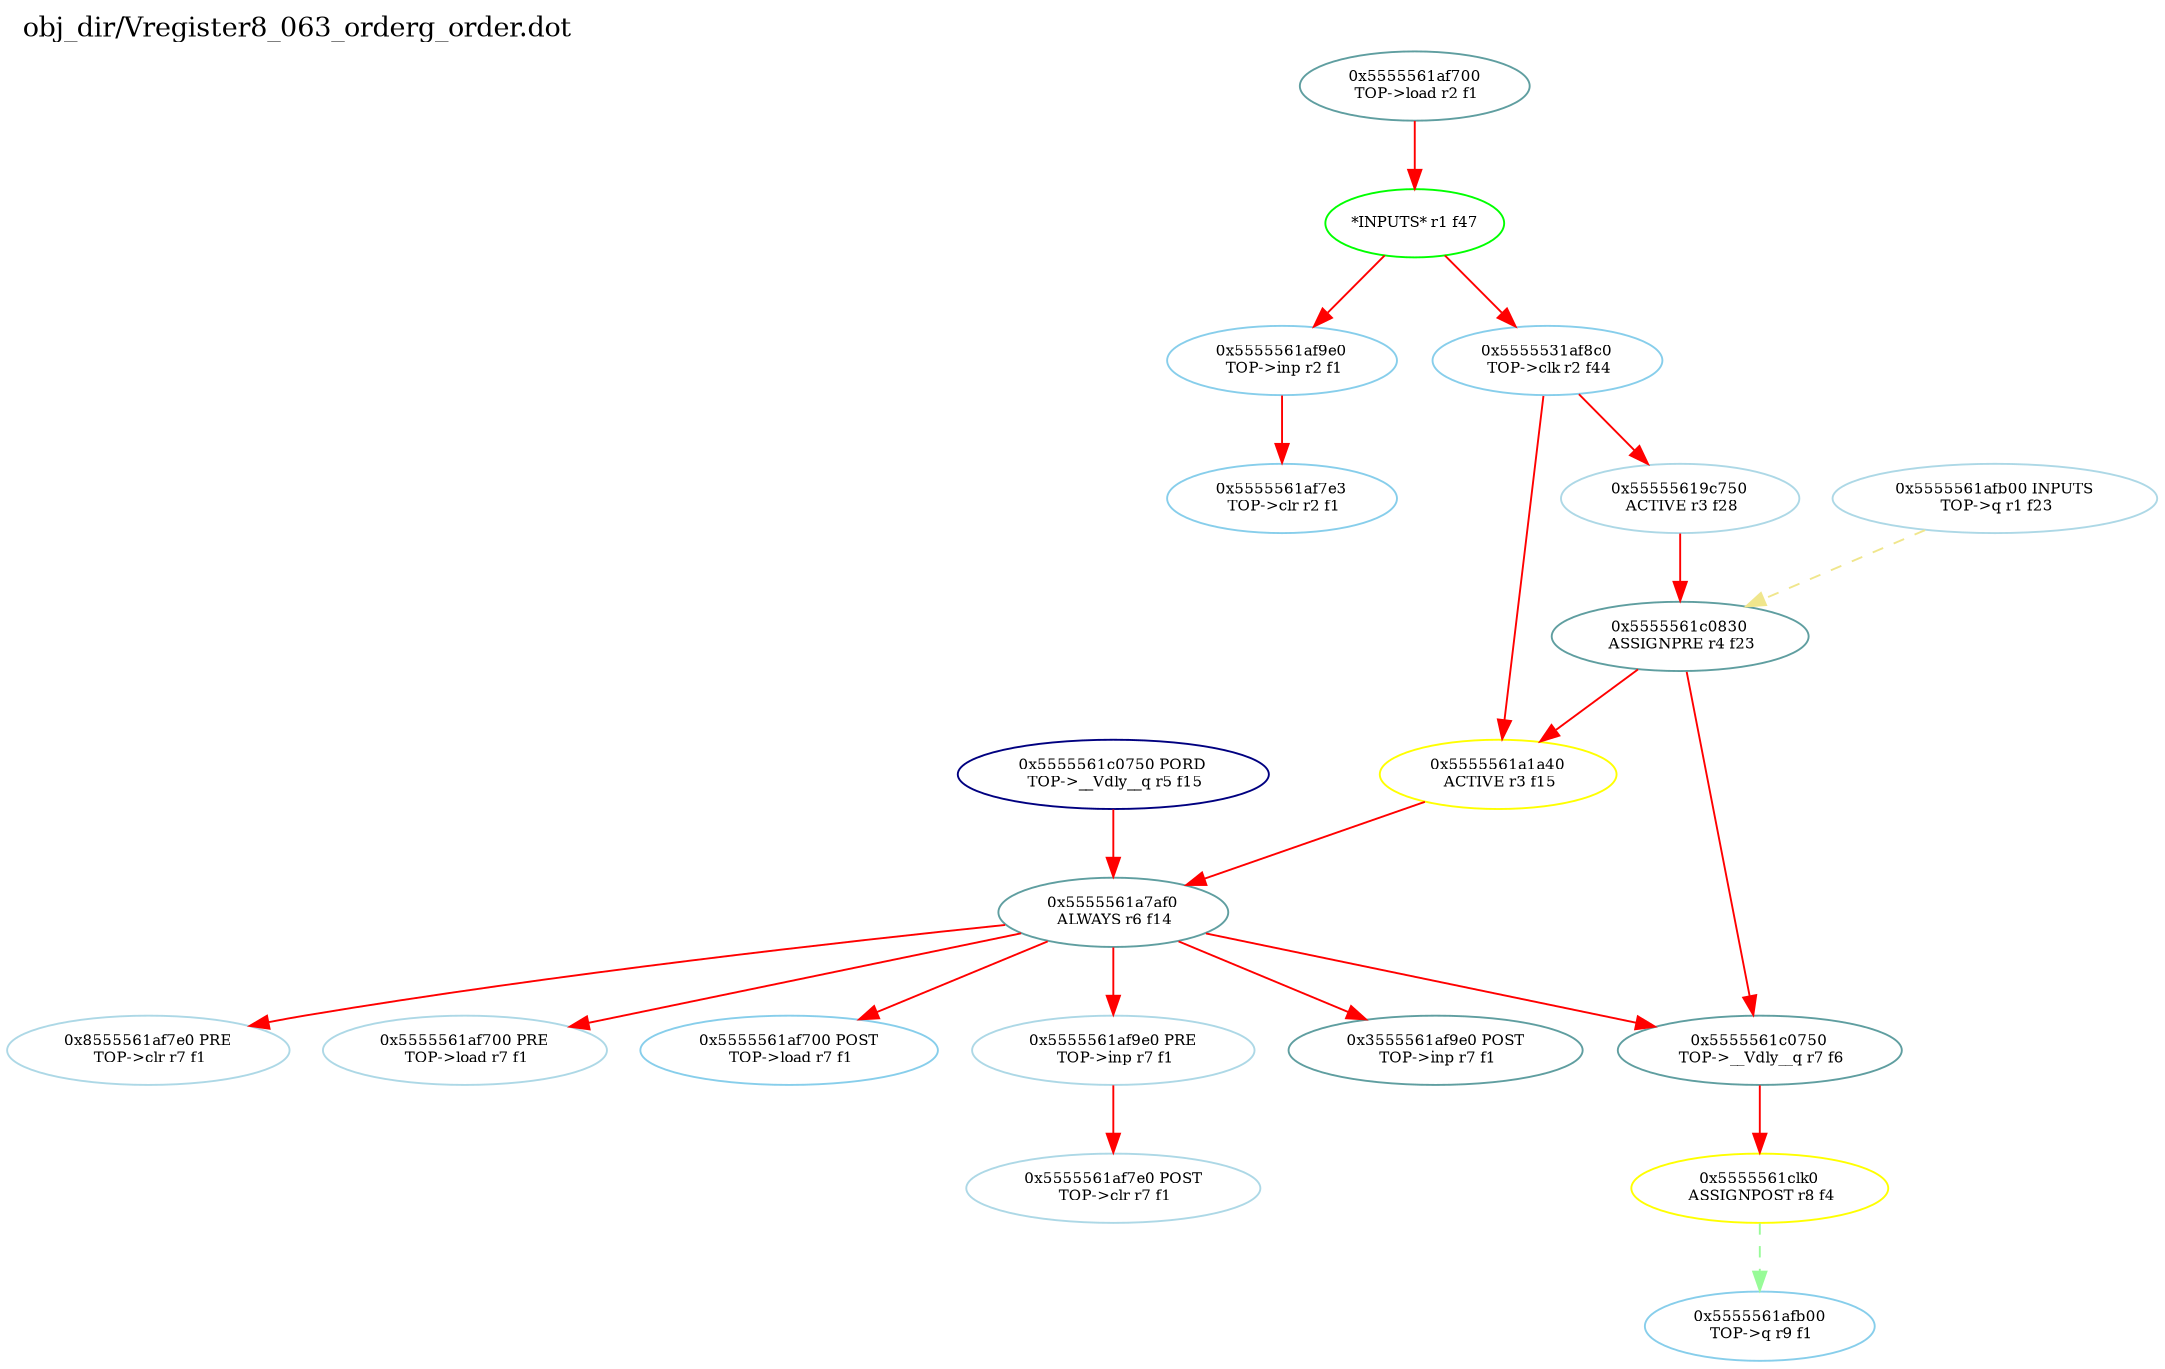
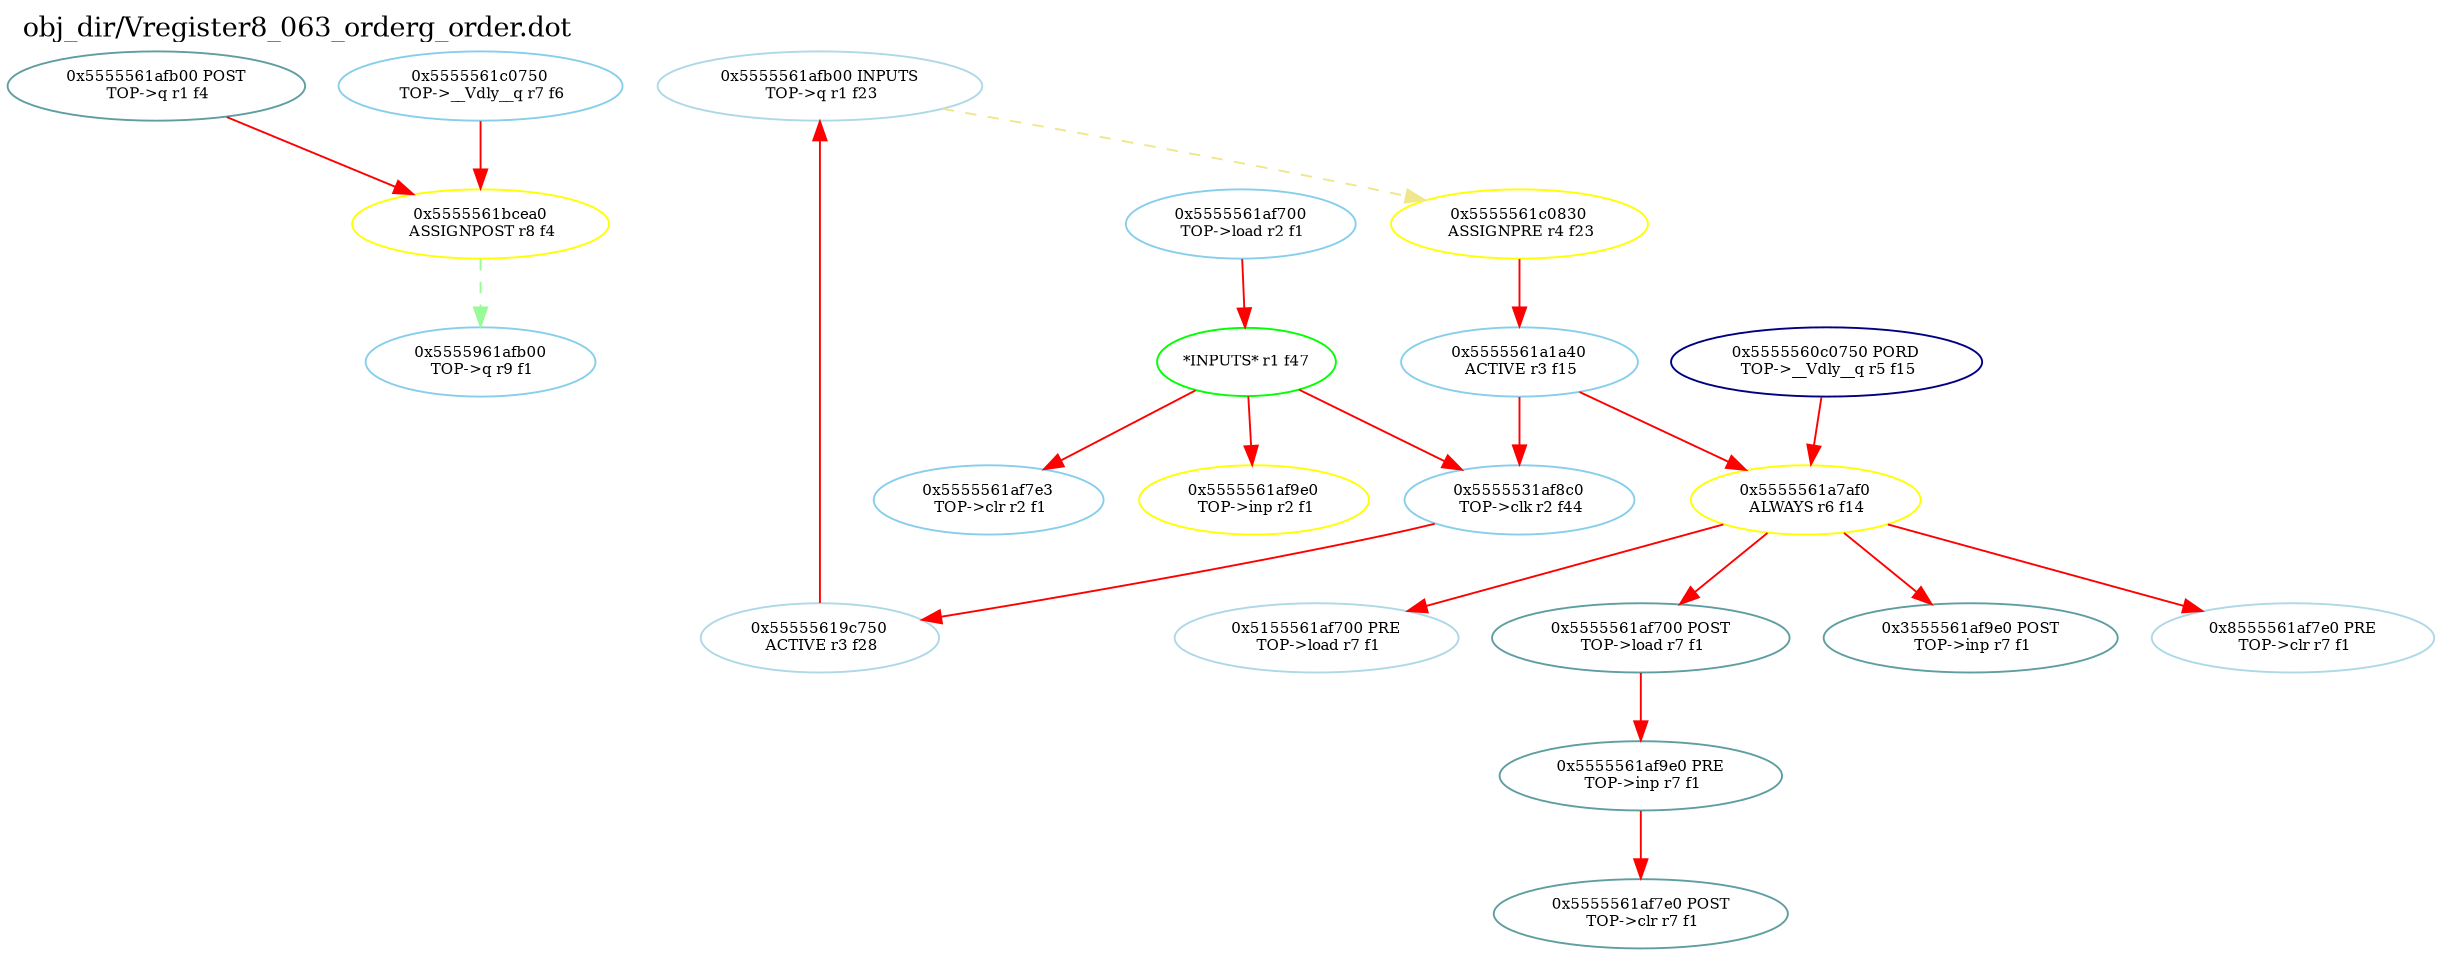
none -> (156, 86)
(1415, 86) -> (1241, 224)
(1282, 361) -> (1254, 500)
(1282, 420) -> (1128, 425)
(1524, 558) -> (1519, 421)
(1680, 558) -> (820, 372)
(1680, 636) -> (1519, 224)
(1113, 774) -> (1827, 362)
(1498, 774) -> (1519, 362)
(1718, 834) -> none
(1113, 912) -> (1806, 500)
(1113, 972) -> (1641, 697)
(1421, 978) -> none
(465, 1050) -> (1317, 638)
(789, 1050) -> (1641, 638)
(1113, 1050) -> (1641, 776)
(1760, 1050) -> (481, 86)
(1113, 1188) -> (1641, 914)
(1760, 1188) -> (481, 224)
(1760, 1326) -> (481, 362)
